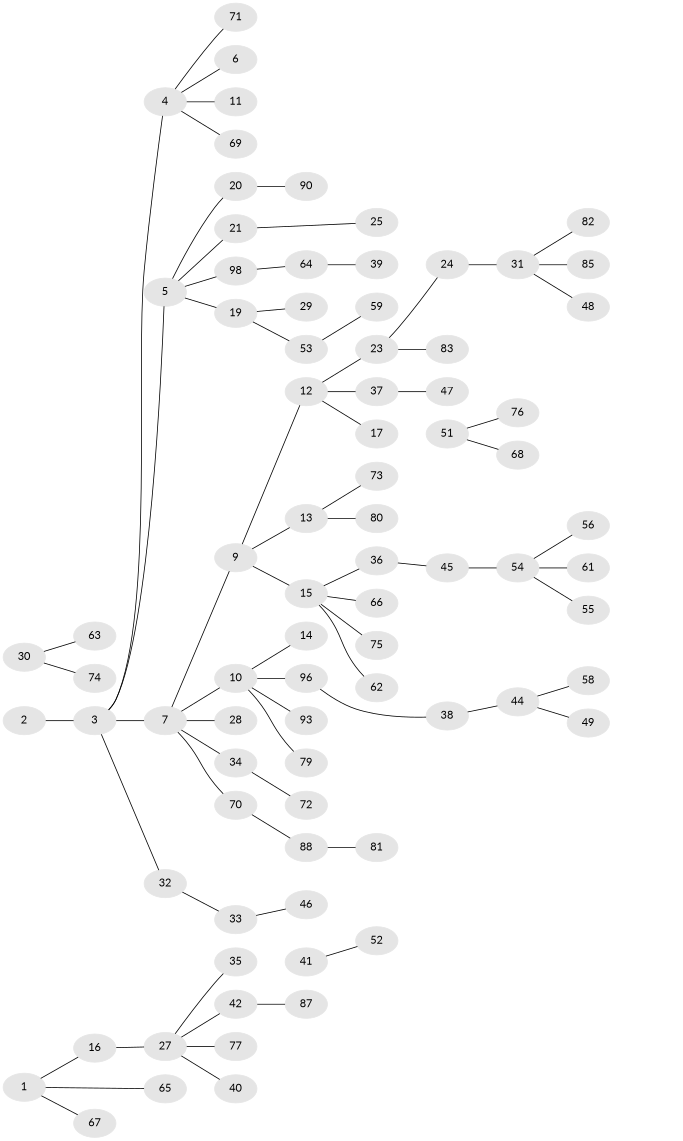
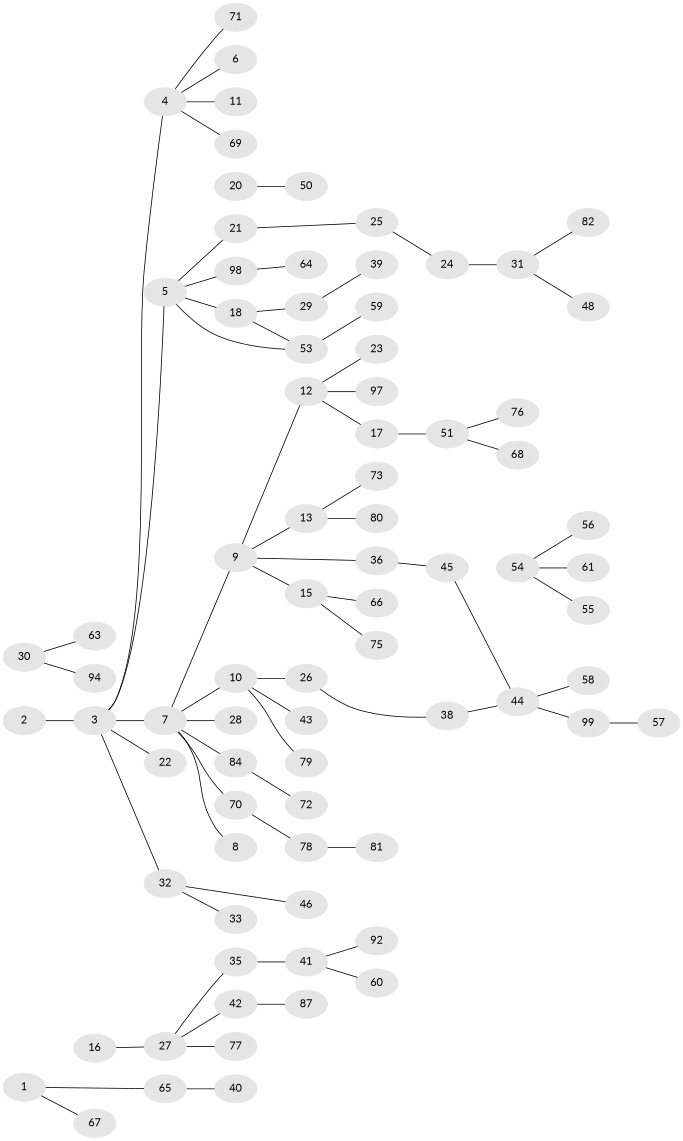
(306, 186) -> (306, 186)
(195, 237) -> (225, 339)
(342, 265) -> (342, 286)
(588, 265) -> none
(414, 308) -> (412, 244)
(236, 313) -> (236, 313)
(447, 349) -> none
(377, 392) -> (377, 392)
(447, 392) -> none
none -> (412, 434)
(483, 568) -> (483, 635)
(341, 577) -> (306, 559)
(306, 636) -> none
(95, 678) -> (95, 678)
(306, 678) -> (306, 678)
(377, 688) -> none
(306, 721) -> (306, 721)
(588, 723) -> (588, 723)
none -> (659, 723)
none -> (165, 763)
(236, 763) -> (236, 763)
none -> (236, 848)
(306, 848) -> (306, 848)
(271, 912) -> (236, 894)
(377, 941) -> (377, 941)
none -> (271, 962)
none -> (377, 983)
(59, 1068) -> none
(201, 1068) -> (201, 1089)
